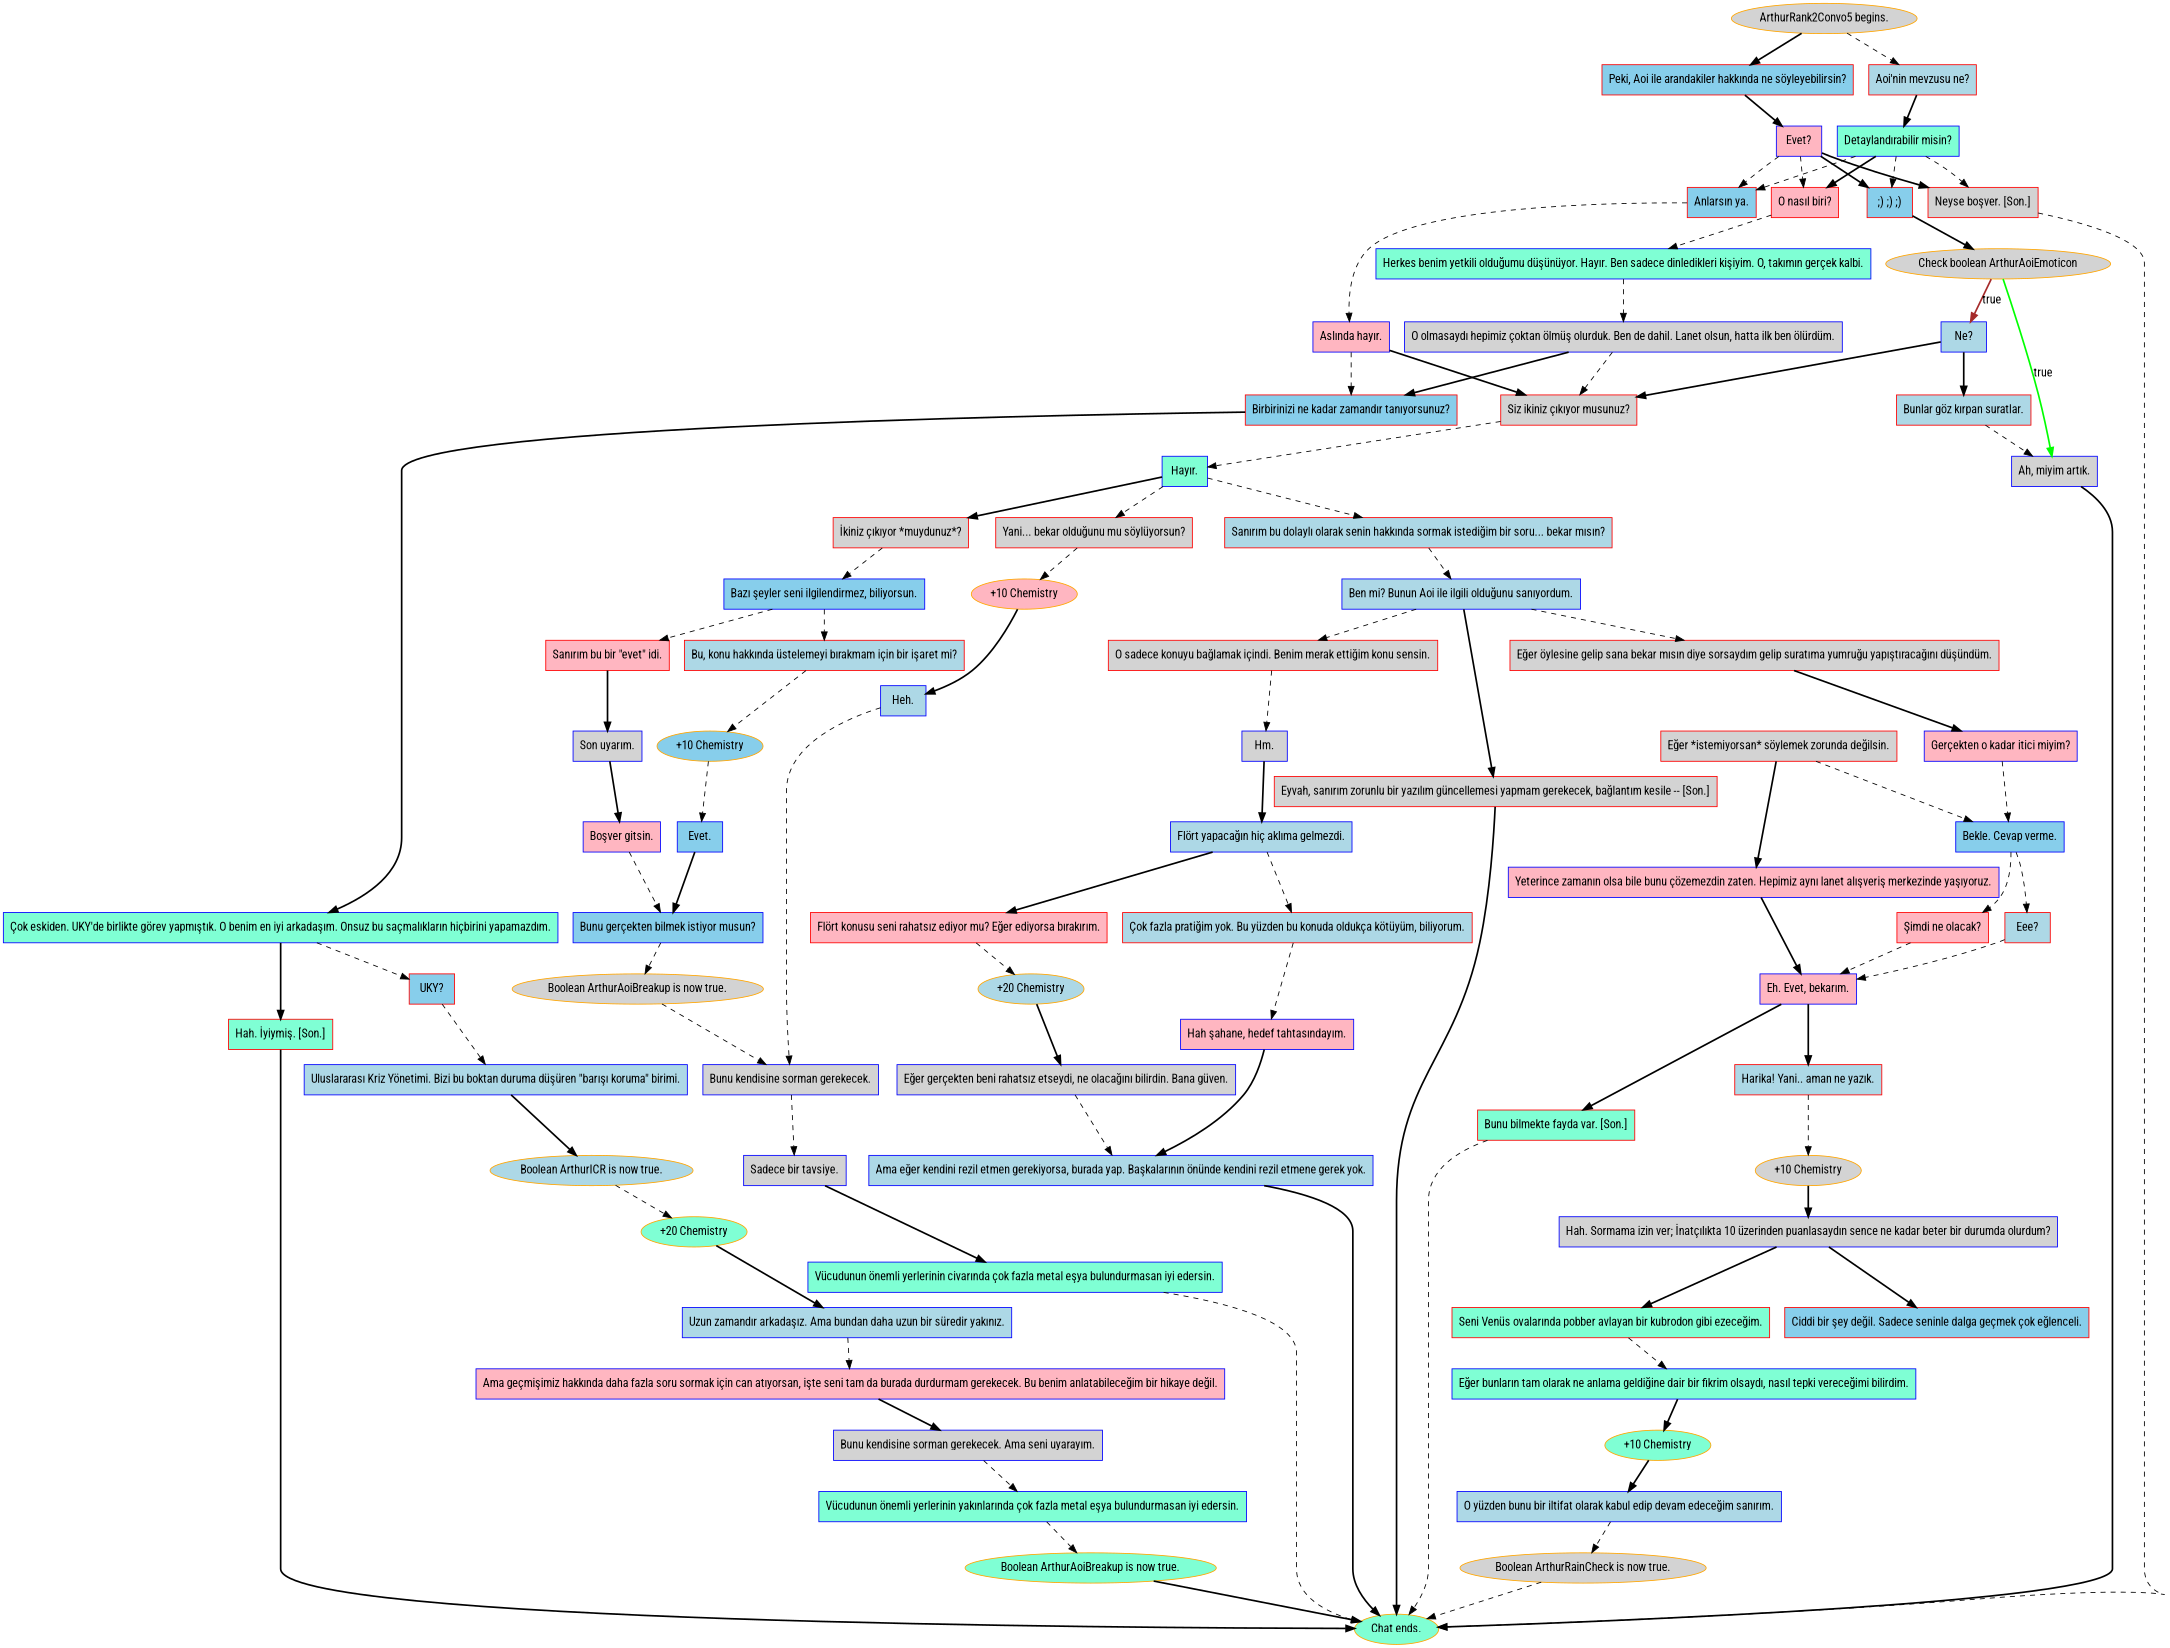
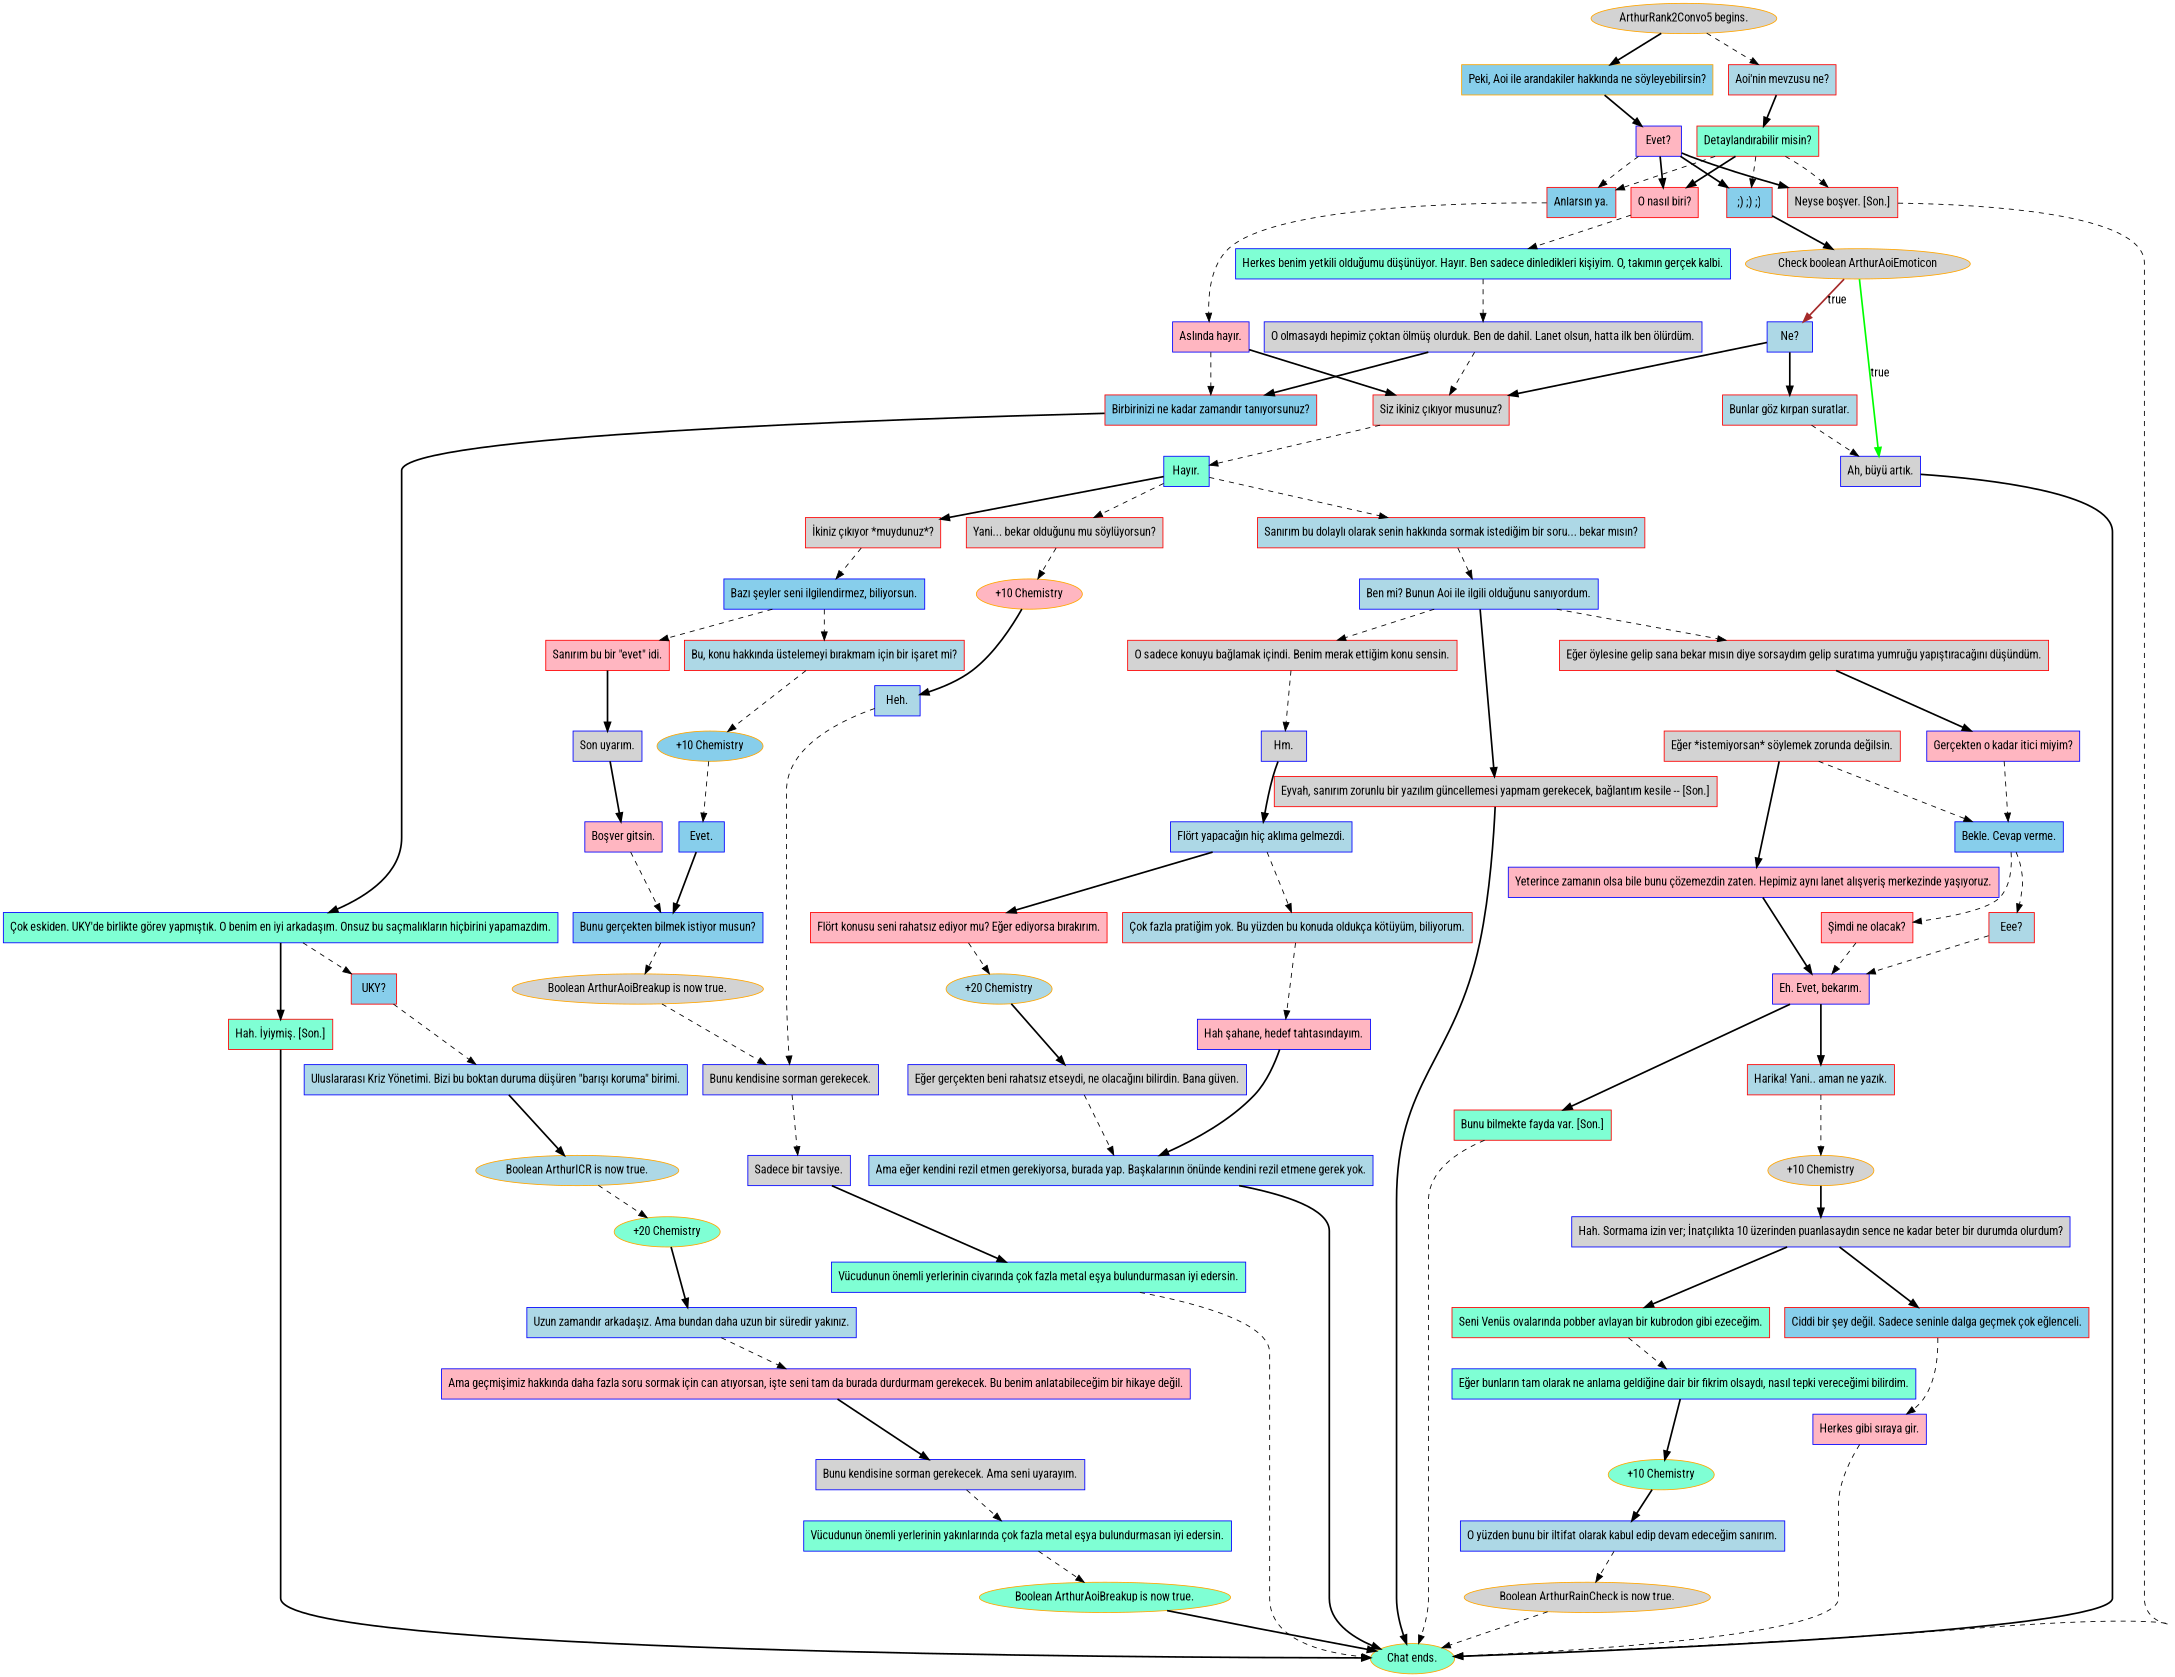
(1728, 80) -> (1587, 80)
(1898, 141) -> (1758, 141)
(1802, 168) -> (1661, 168)
(2054, 471) -> (1881, 471)
none -> (1870, 1429)
